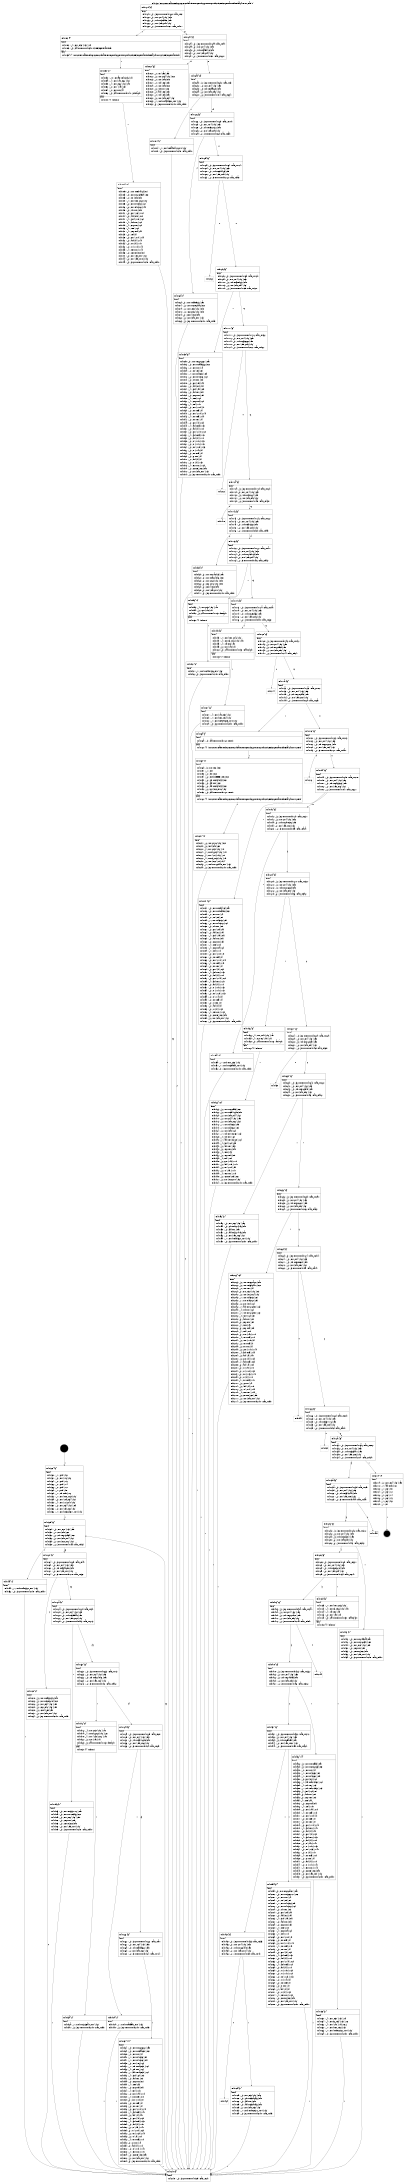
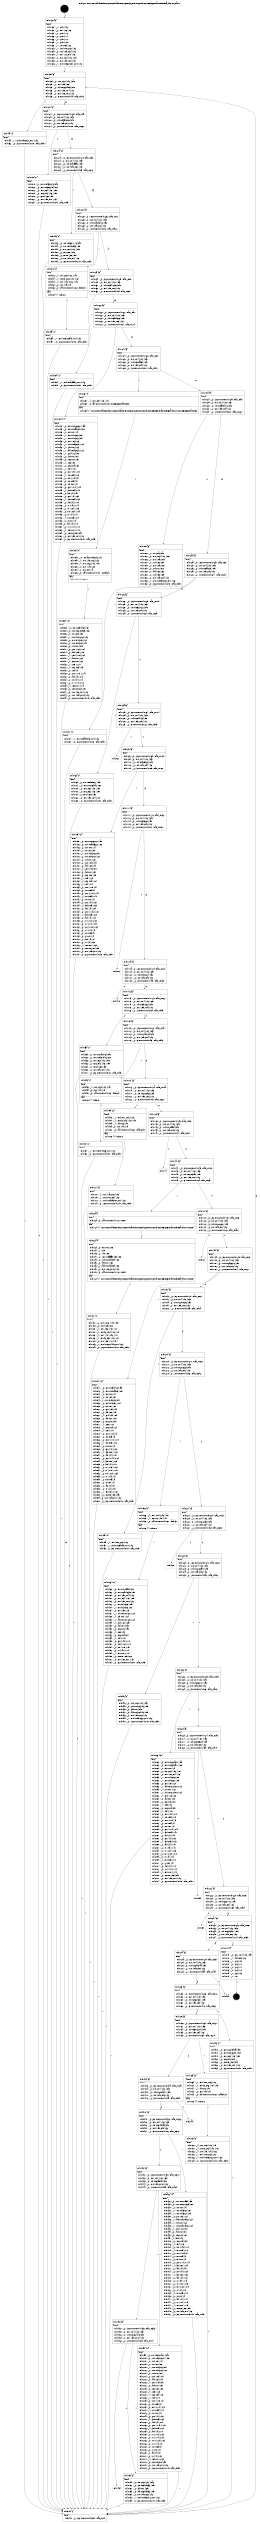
none -> (127, 337)
